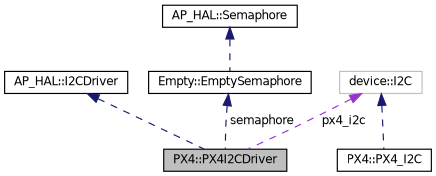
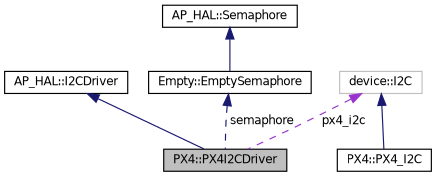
(230, 55) -> (230, 55)
(151, 124) -> (151, 124)
(383, 127) -> (383, 127)
